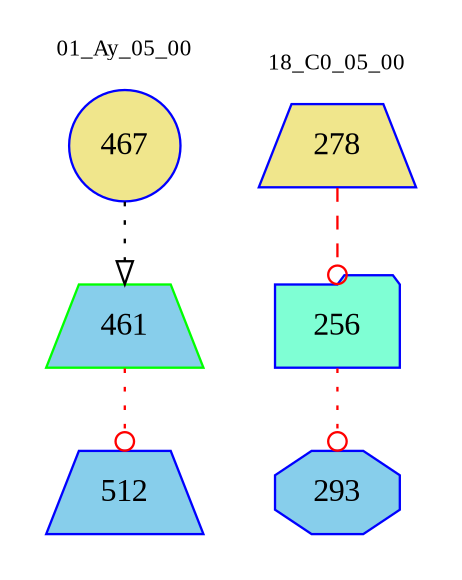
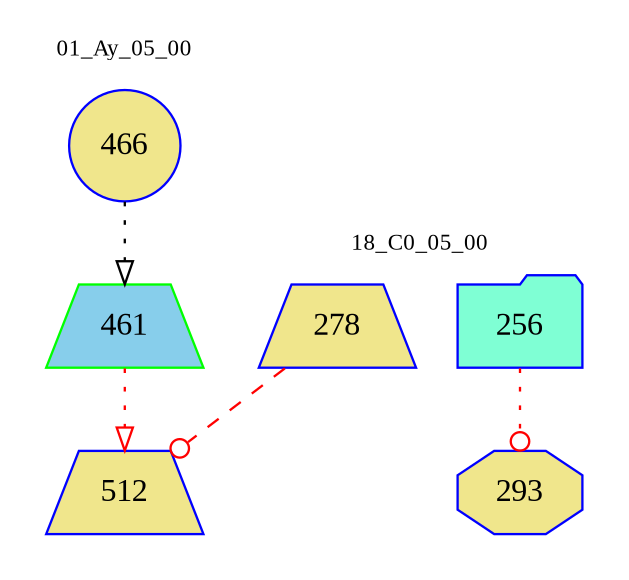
(125, 146) -> (125, 146)
(337, 227) -> (256, 391)
(125, 400) -> (125, 398)
(125, 492) -> (125, 492)
(337, 492) -> (520, 492)
